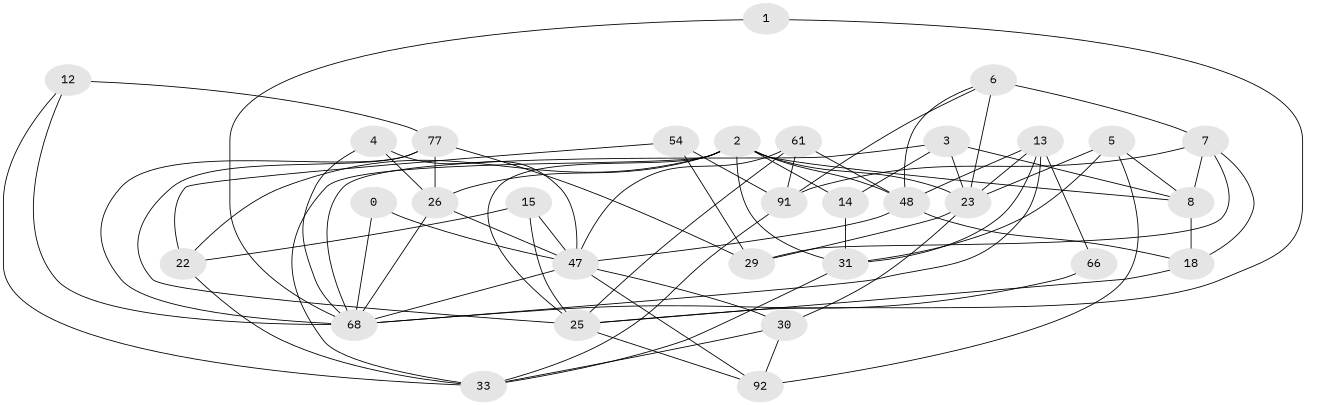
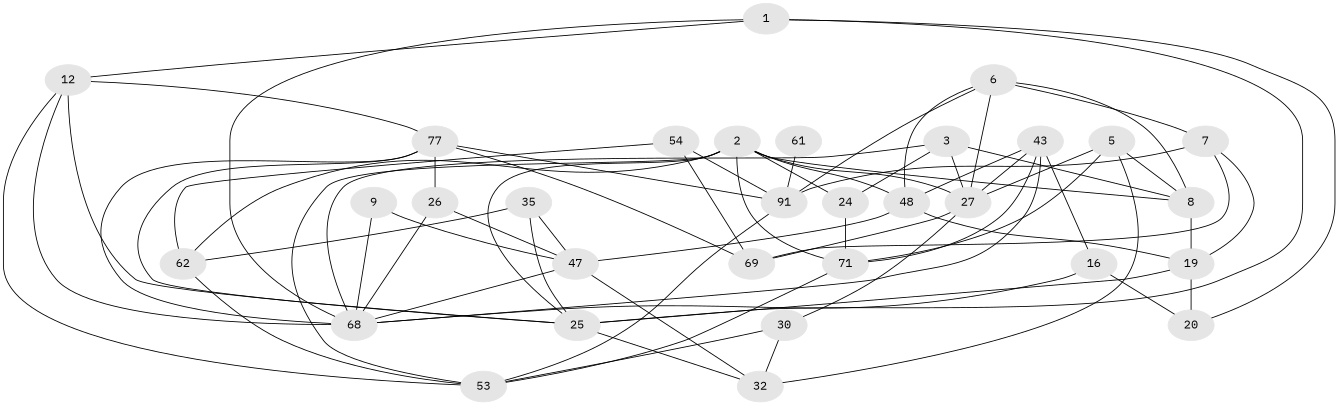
none -> (482, 42)
(374, 141) -> none
(1040, 141) -> (1040, 141)
(853, 172) -> none
(1198, 172) -> (1136, 121)
(587, 173) -> none
(654, 174) -> none
none -> (633, 176)
(374, 203) -> (374, 203)
(529, 203) -> (529, 203)
(845, 203) -> (845, 203)
(968, 203) -> (968, 203)
(689, 226) -> (137, 280)
(183, 264) -> (183, 264)
(752, 264) -> (752, 264)
(845, 264) -> (845, 264)
(1094, 264) -> (1094, 264)
(1191, 264) -> (1191, 264)
(682, 290) -> none
none -> (1191, 325)
(484, 387) -> (484, 387)
(760, 387) -> (760, 387)
